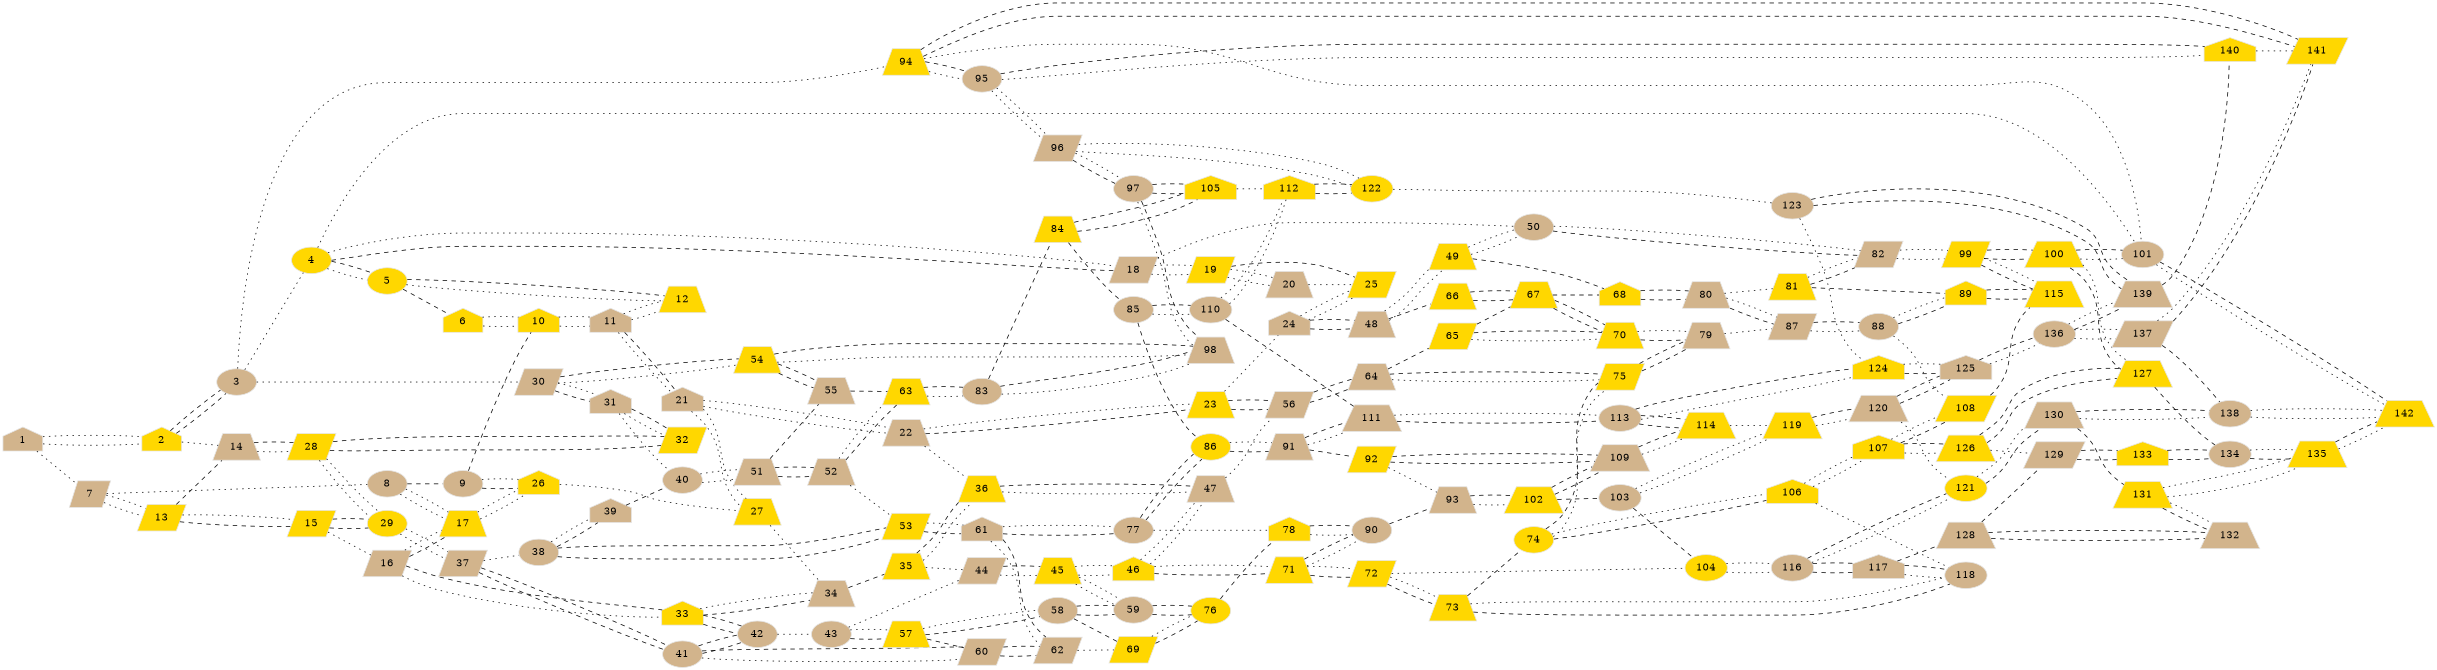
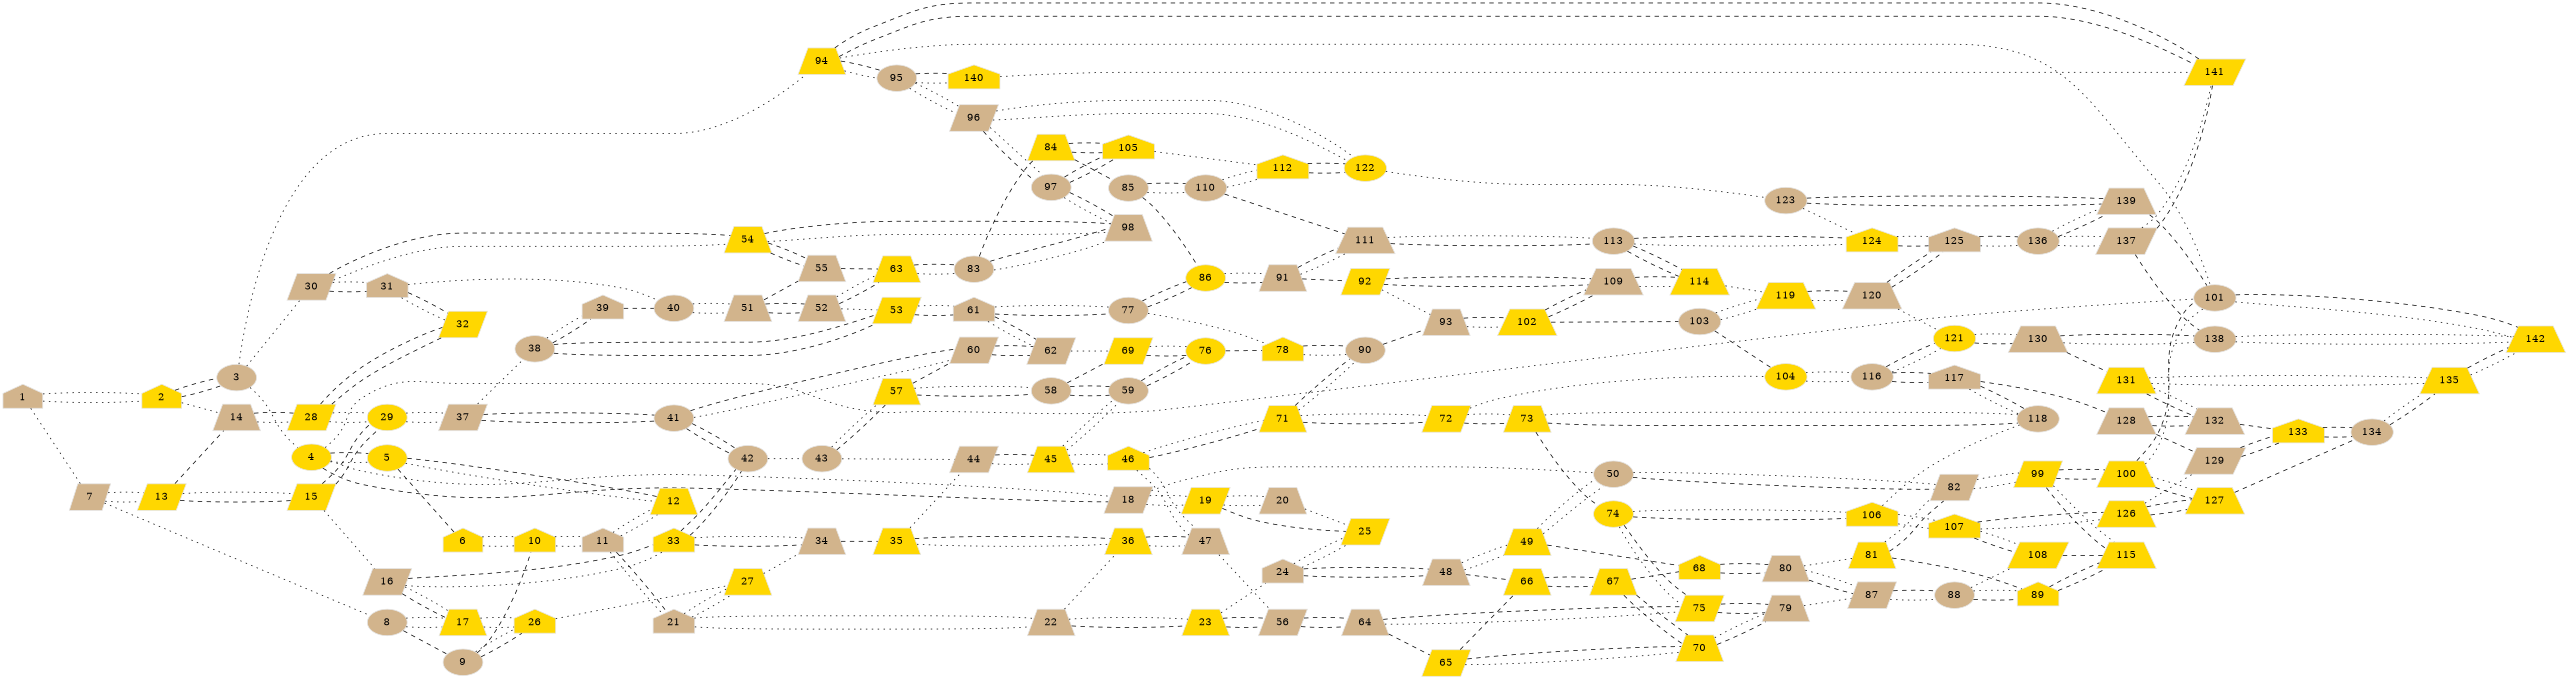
(2214, 180) -> (2181, 248)
(1494, 315) -> (1481, 628)
none -> (2256, 427)
